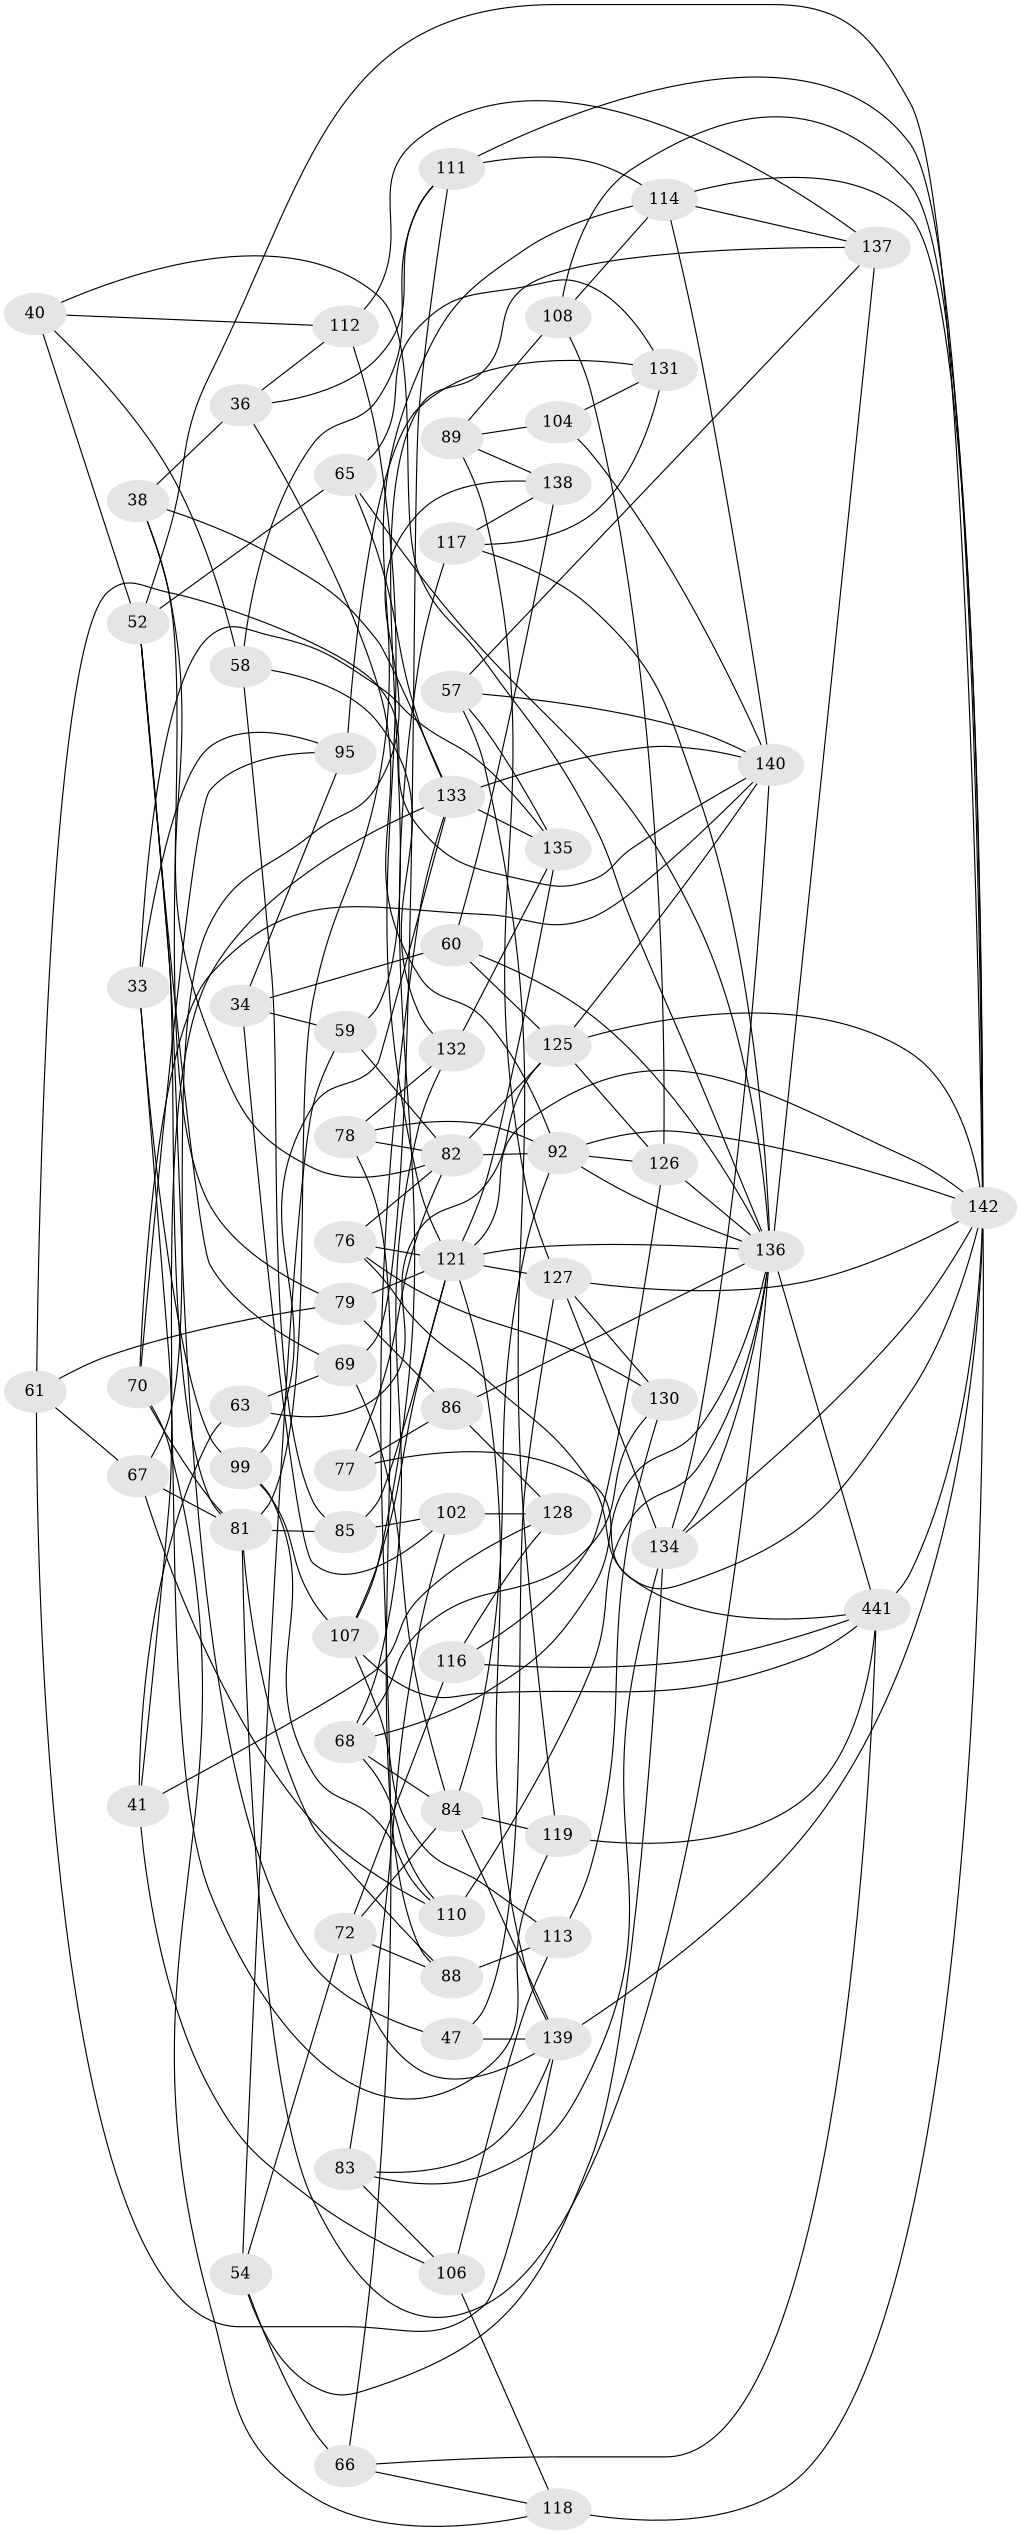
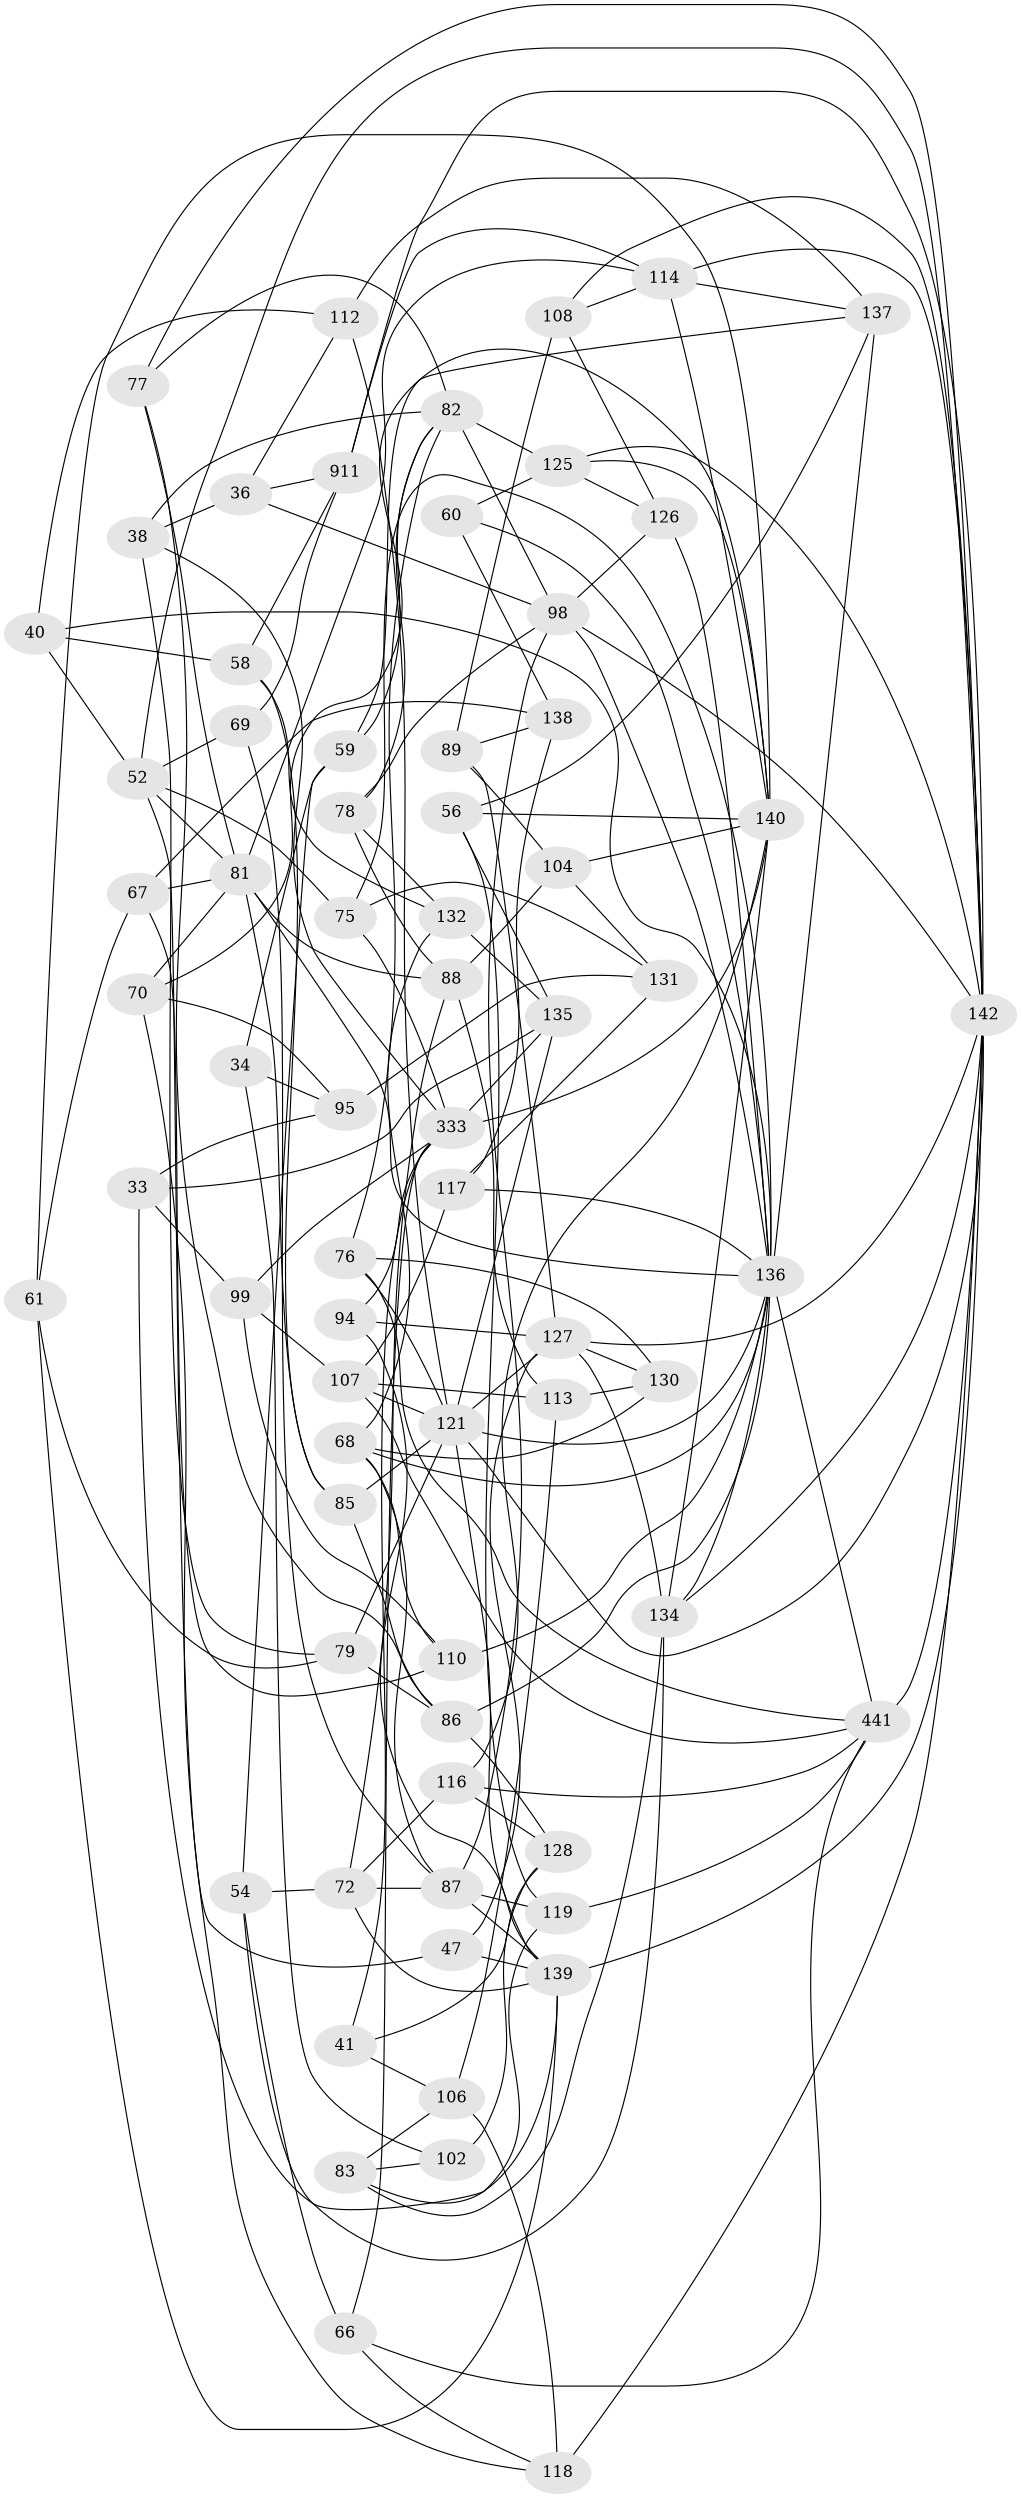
(452, 169) -> (345, 473)
(345, 475) -> (345, 918)
none -> (191, 642)
(452, 692) -> (452, 813)
(452, 797) -> (452, 1128)
none -> (501, 931)
(346, 976) -> none
(558, 1153) -> (558, 614)
none -> (345, 1320)
(241, 1407) -> none
(614, 1456) -> (528, 1302)
(408, 1521) -> (373, 1571)
(452, 1811) -> (452, 1888)
